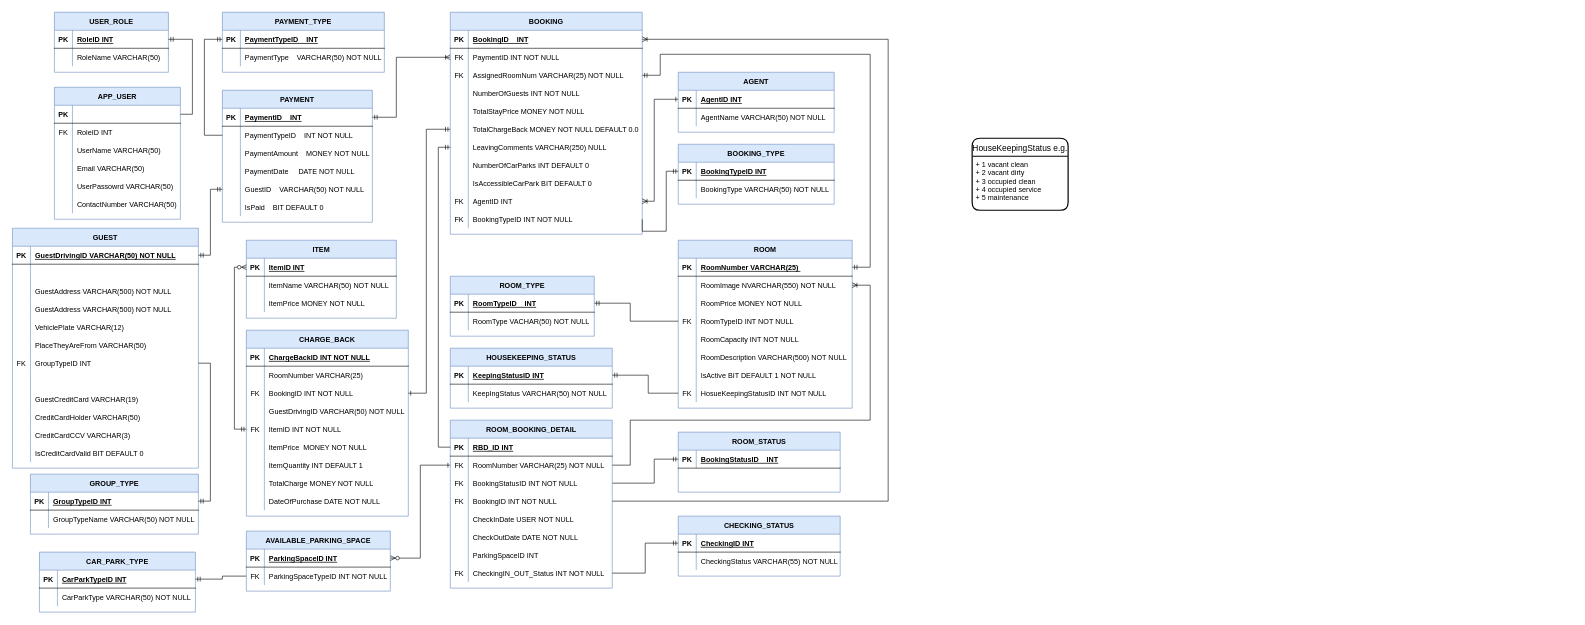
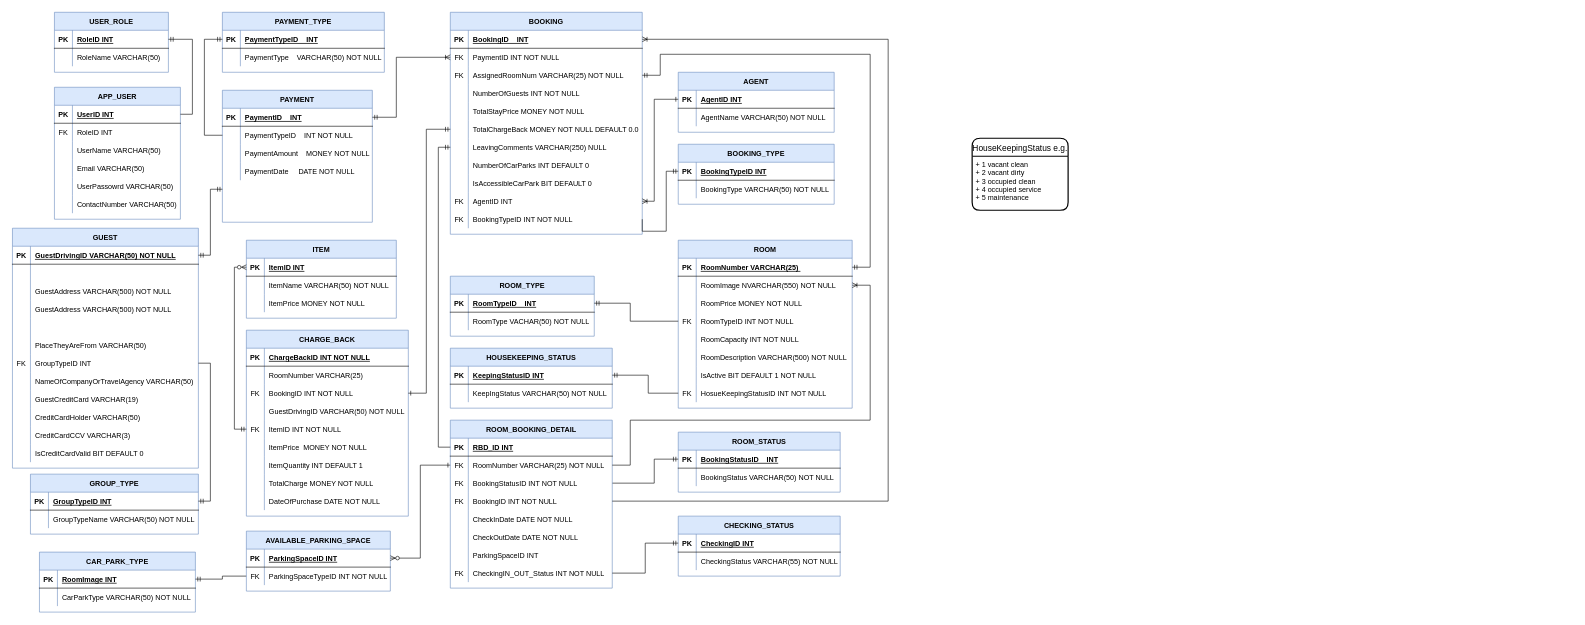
none -> (126, 114)
(306, 189) -> none
(306, 207) -> none
(114, 327) -> none
none -> (114, 381)
none -> (768, 477)
(520, 520) -> (520, 520)
(95, 580) -> (87, 580)
